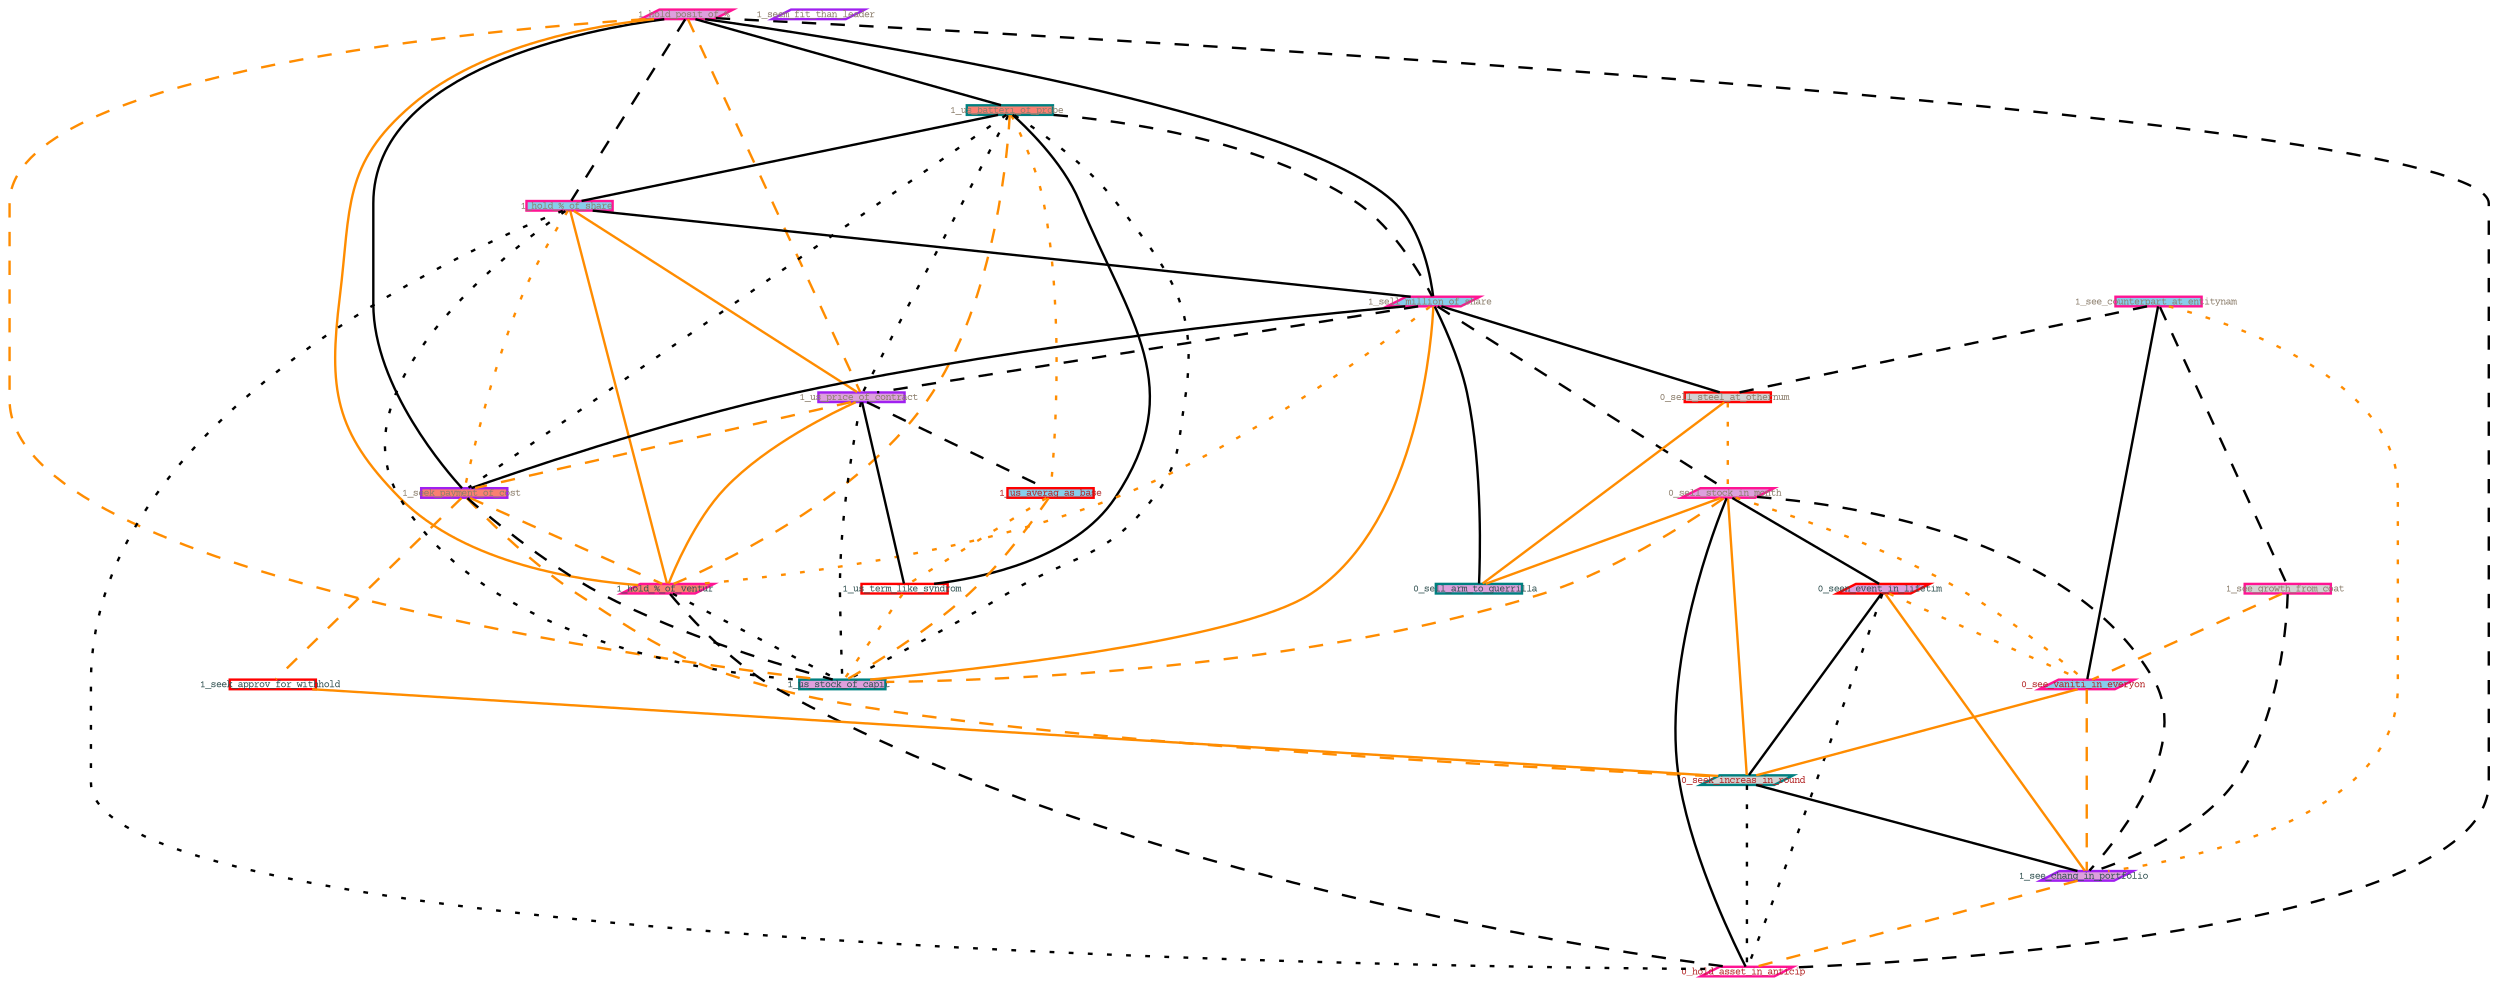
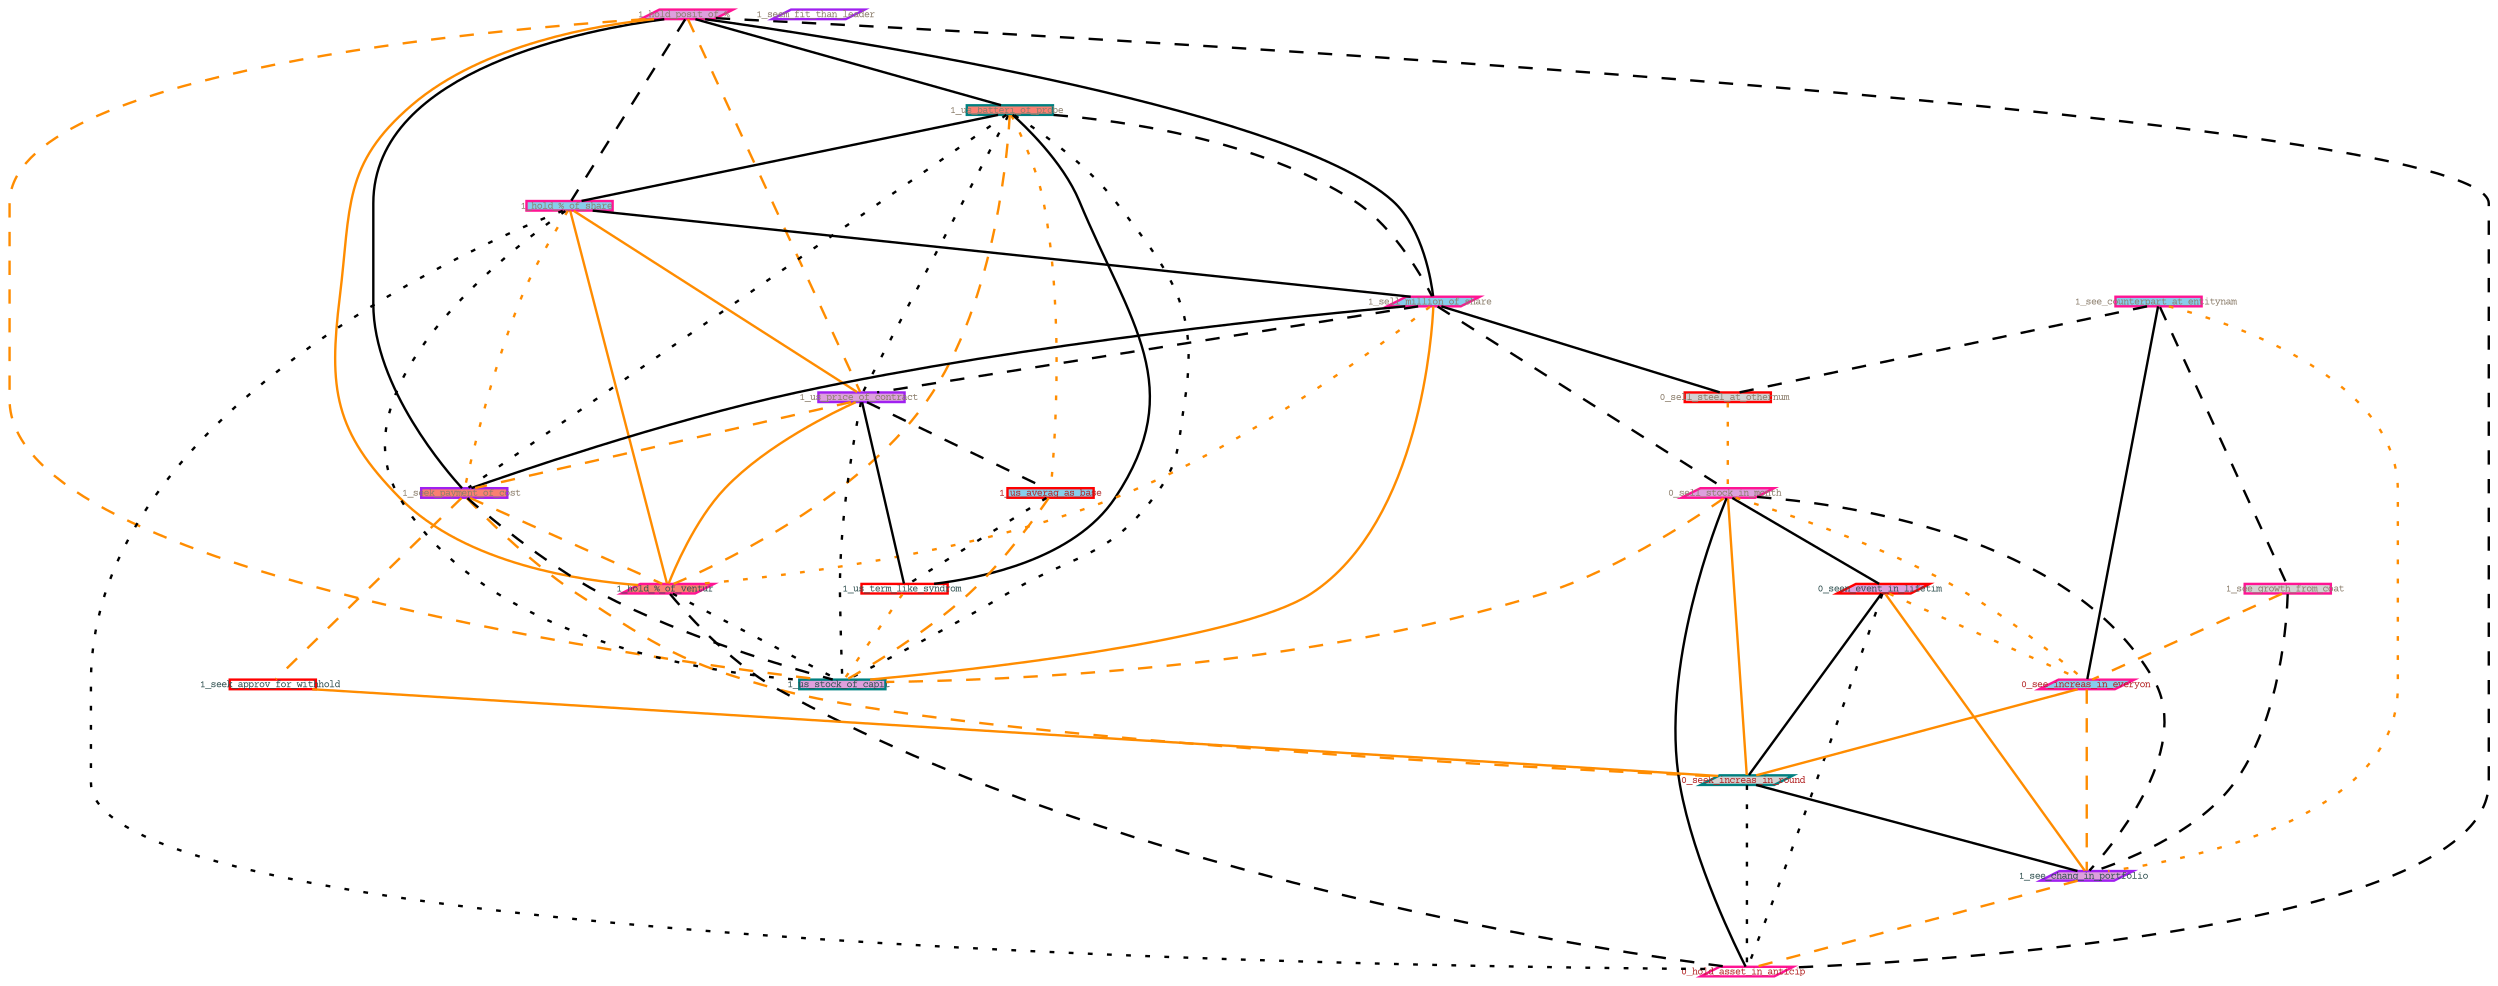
(943, 562) -> (943, 562)
(1479, 589) -> none
(2087, 684) -> (2087, 684)
